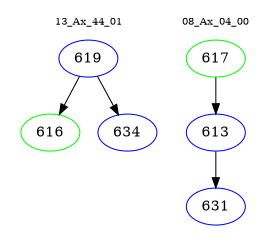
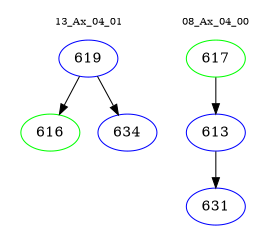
(89, 22) -> (89, 22)
